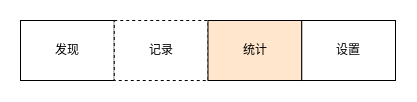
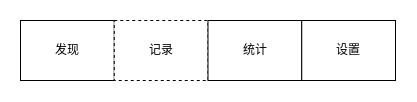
(255, 51) -> (255, 51)
